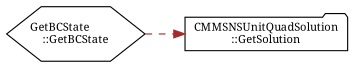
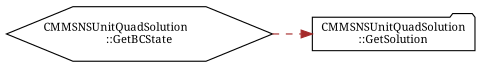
(76, 34) -> (139, 34)
